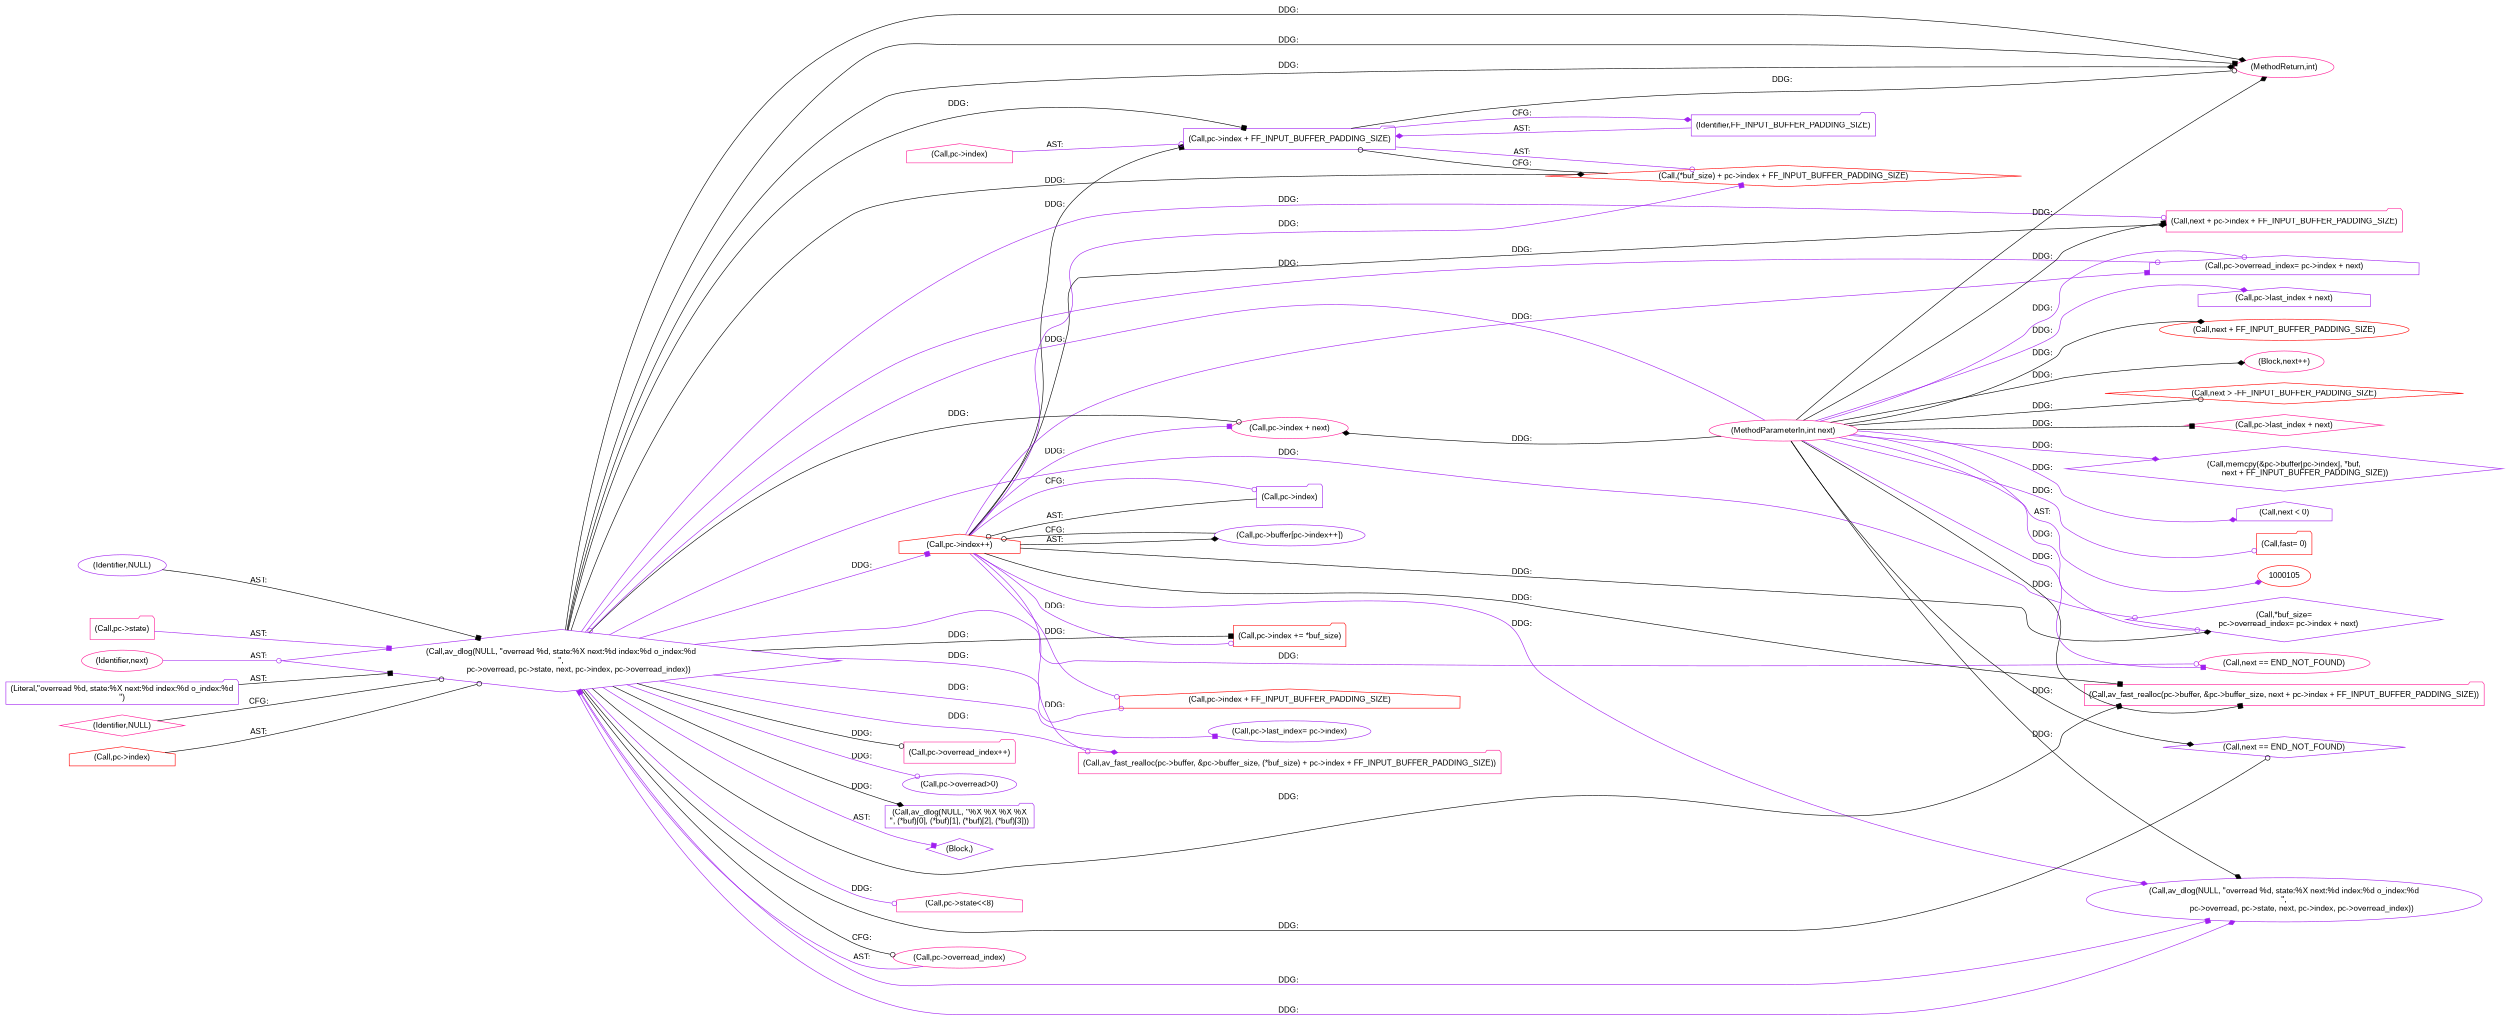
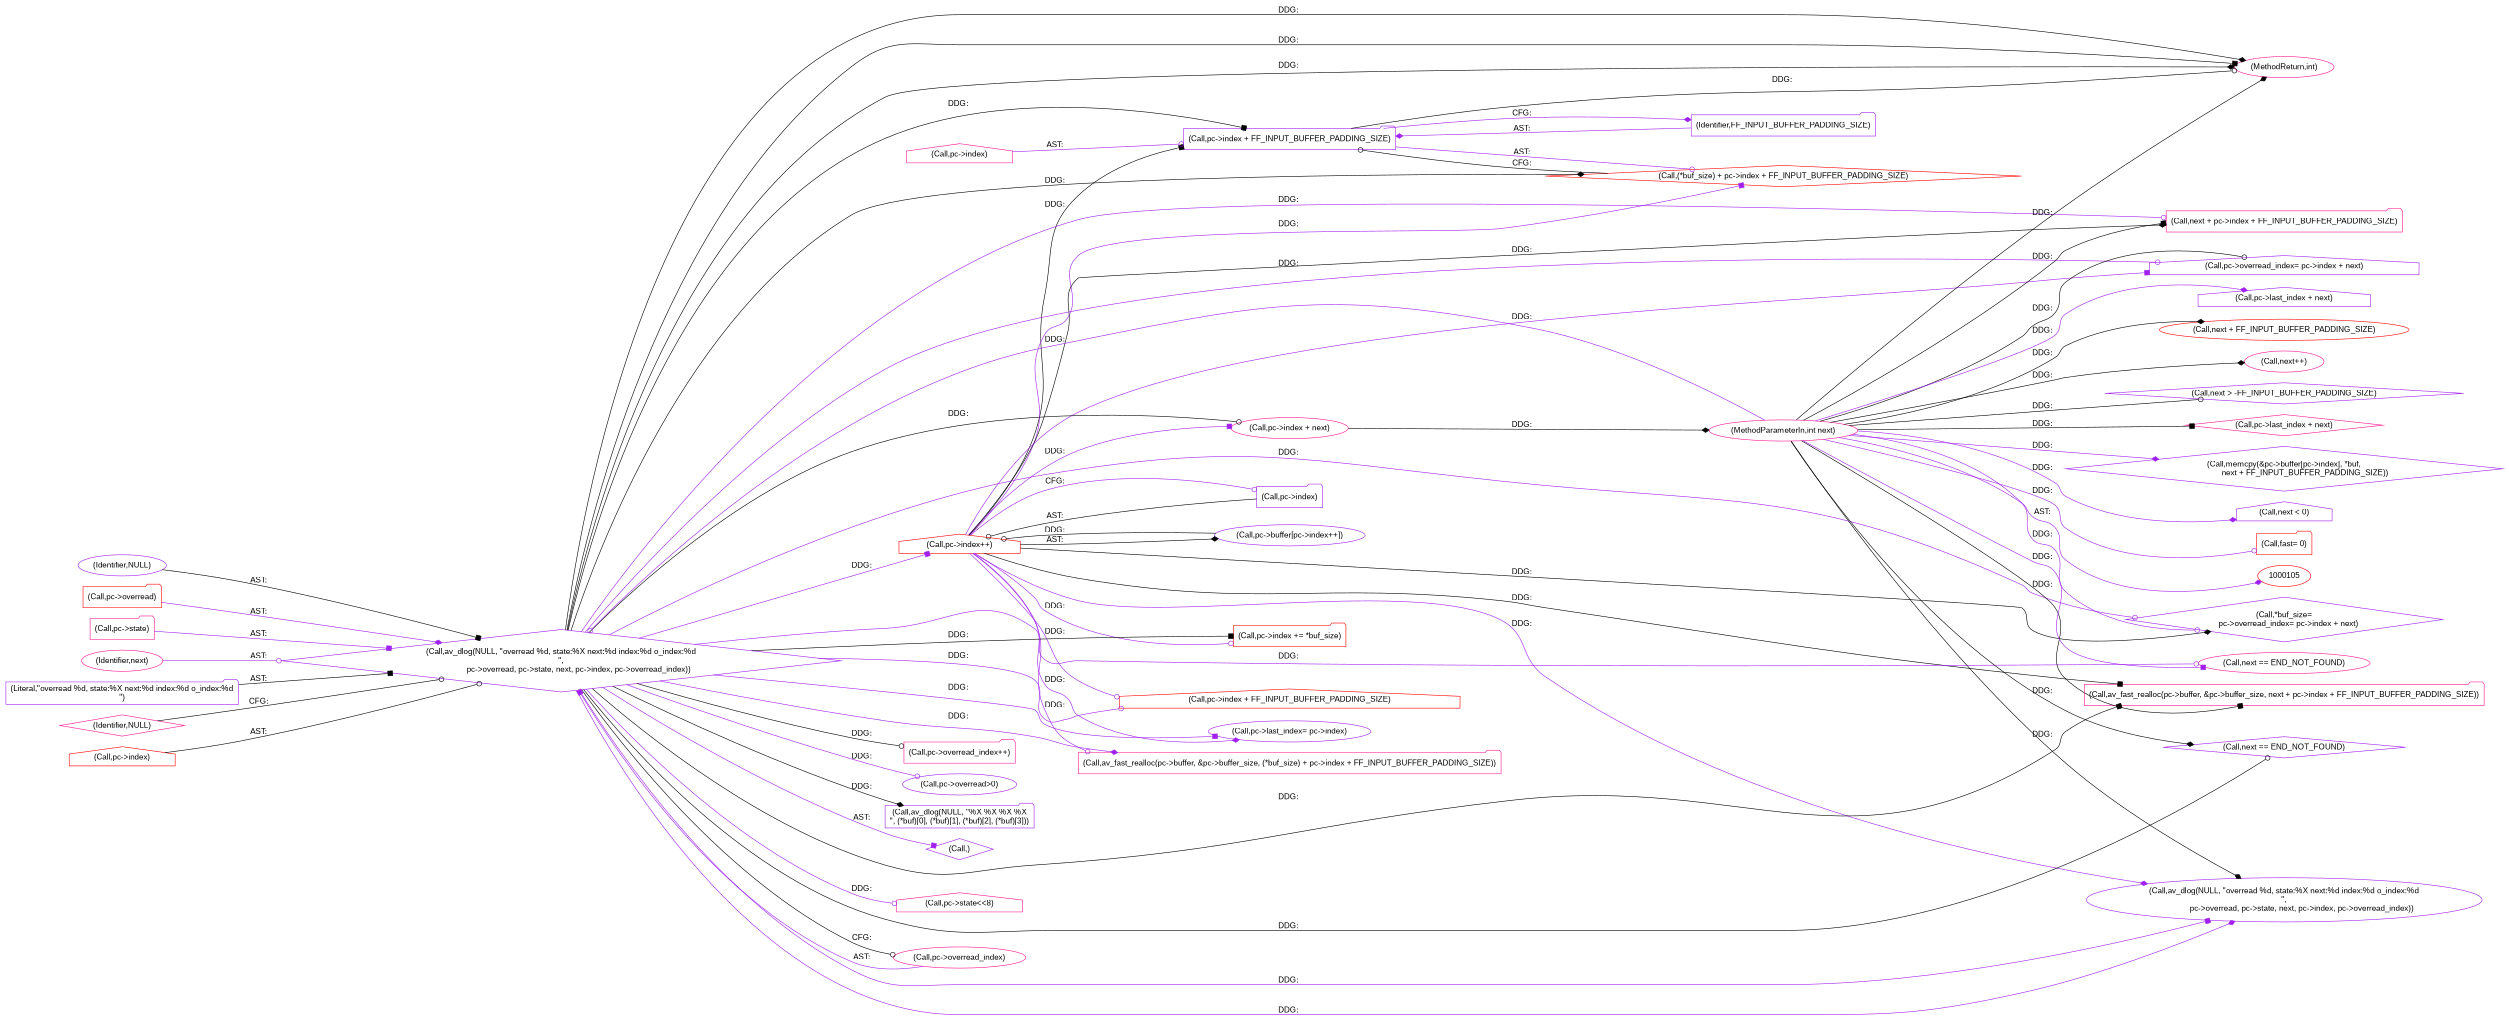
(2036, 324) -> (2036, 324)
(2284, 362) -> (2284, 362)
(2284, 393) -> (2284, 393)
(1535, 444) -> (1525, 429)
(1056, 530) -> (1056, 530)
none -> (122, 597)
none -> (1065, 696)
(960, 849) -> (960, 849)
